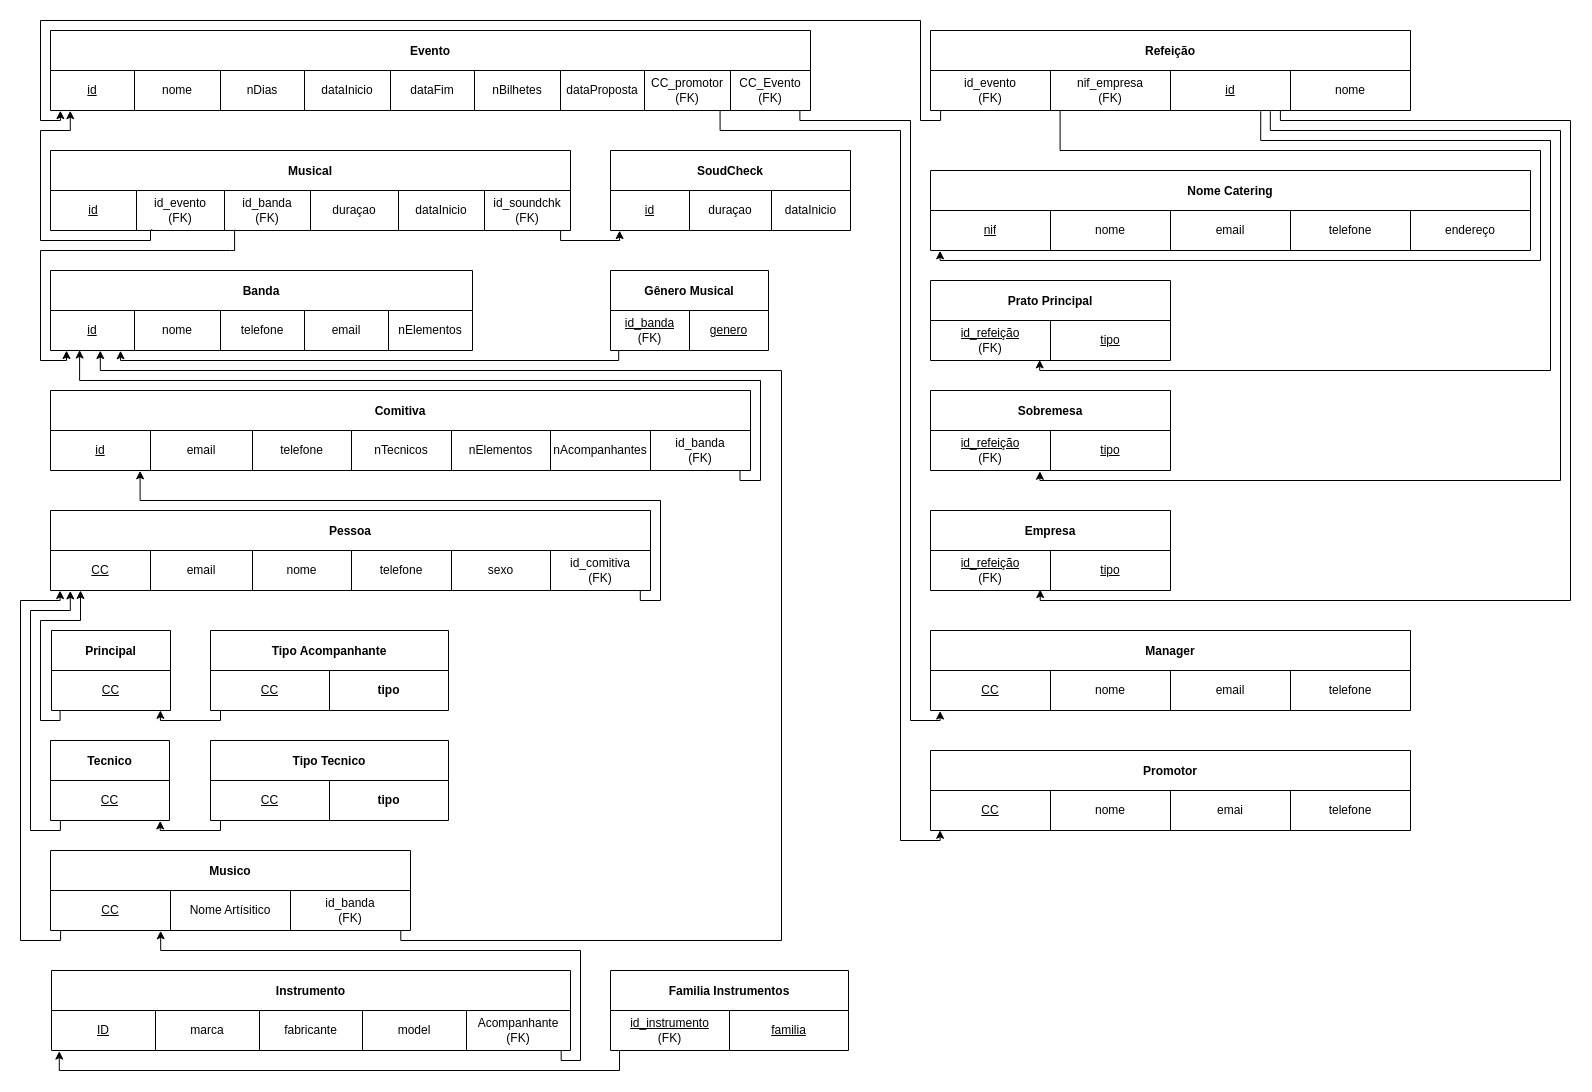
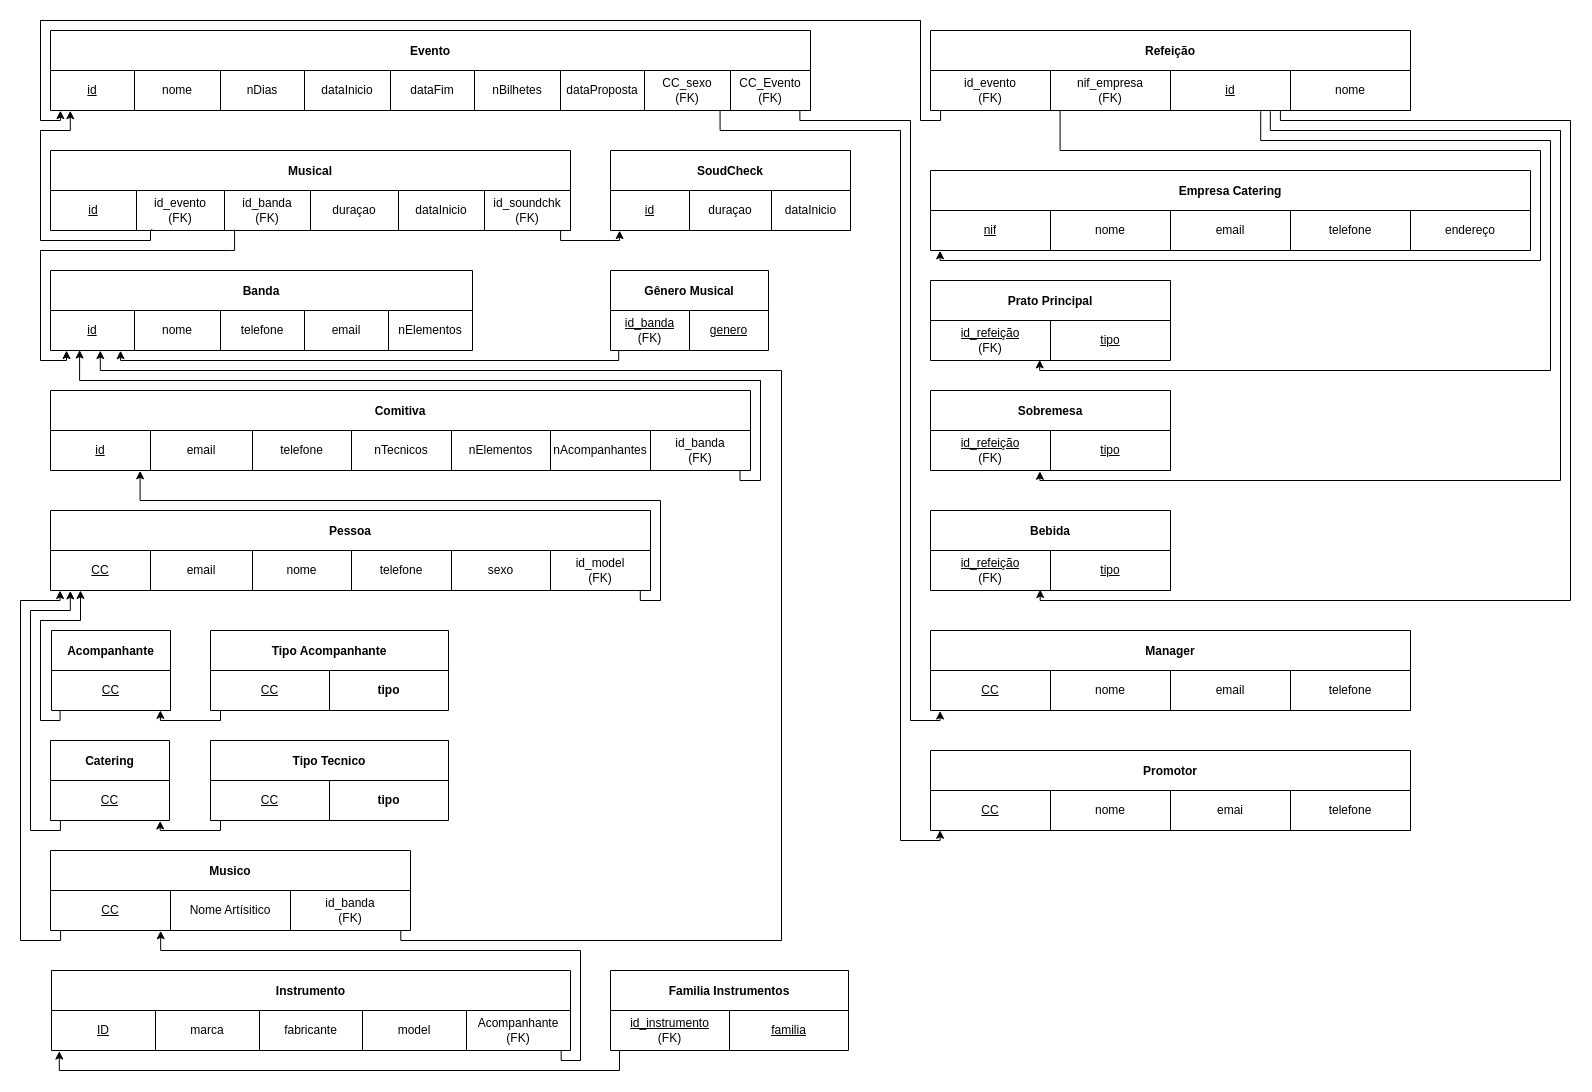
(688, 91) -> (688, 91)
(1230, 191) -> (1230, 191)
(1050, 531) -> (1050, 531)
(601, 571) -> (601, 571)
(111, 651) -> (111, 651)
(110, 761) -> (110, 761)
